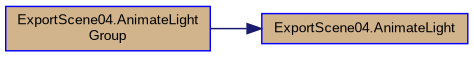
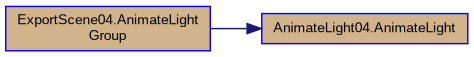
(365, 29) -> (365, 29)
